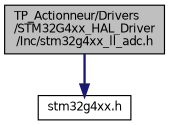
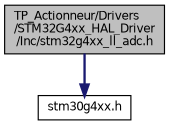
(85, 108) -> (85, 108)
